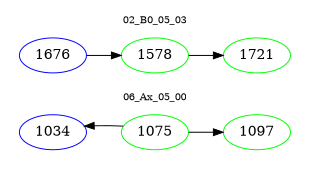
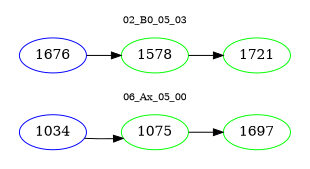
(109, 126) -> (99, 139)
(257, 132) -> (257, 132)
